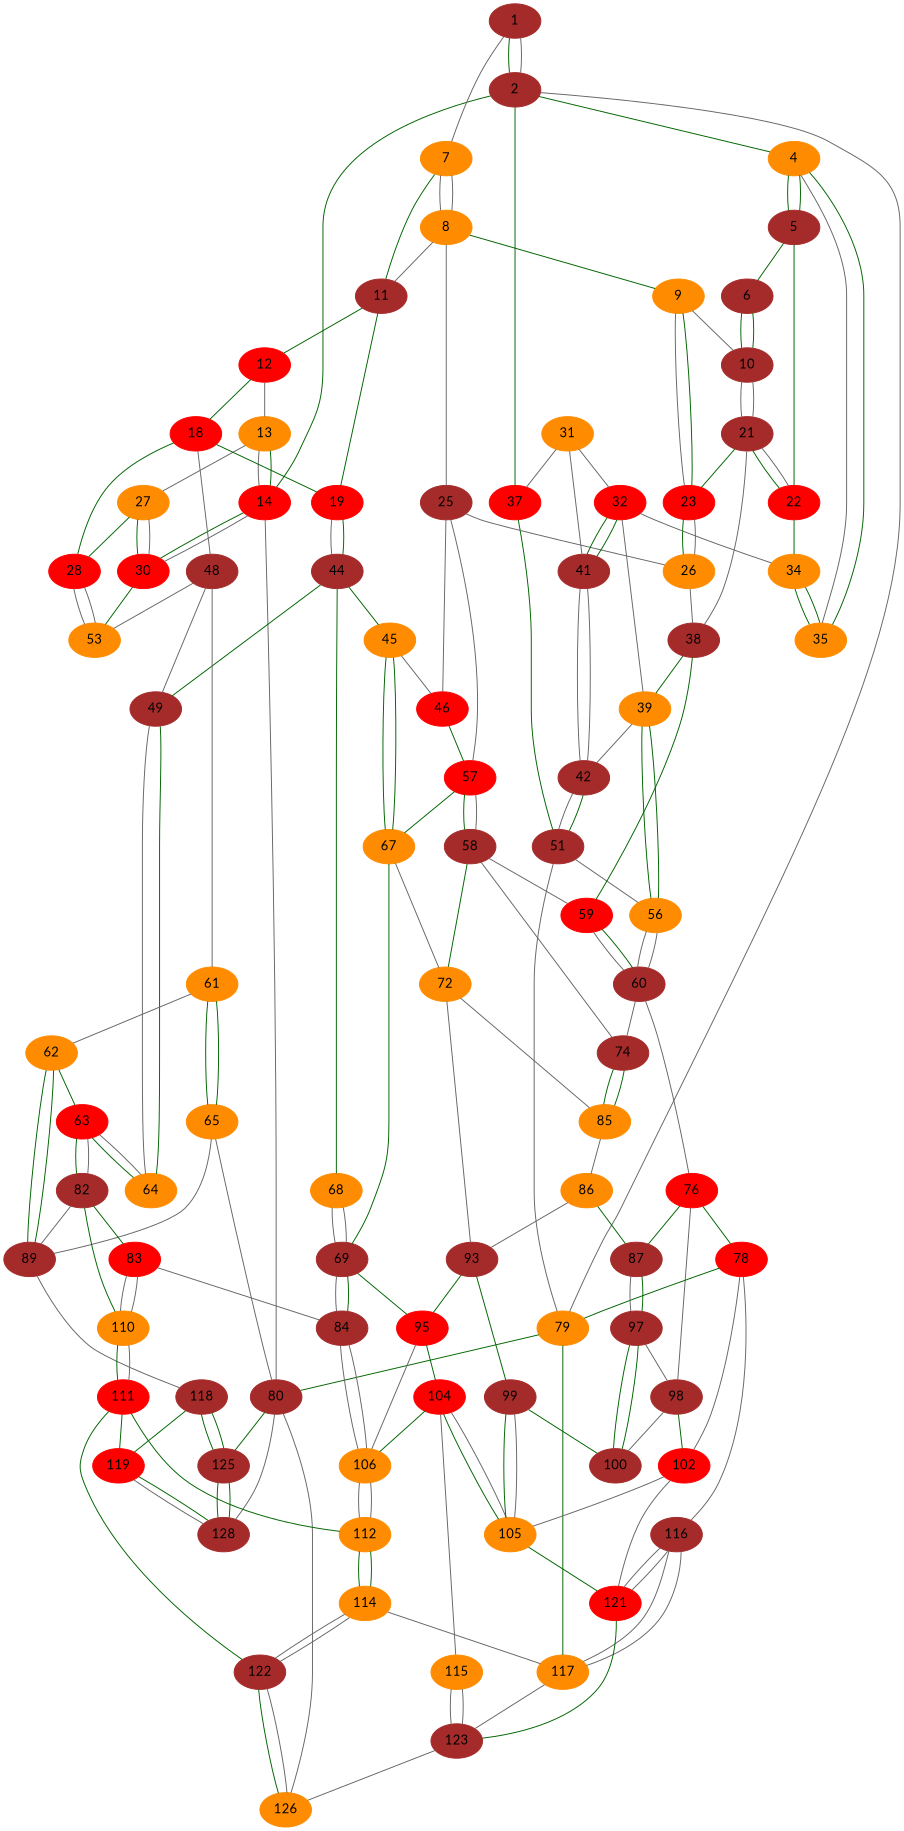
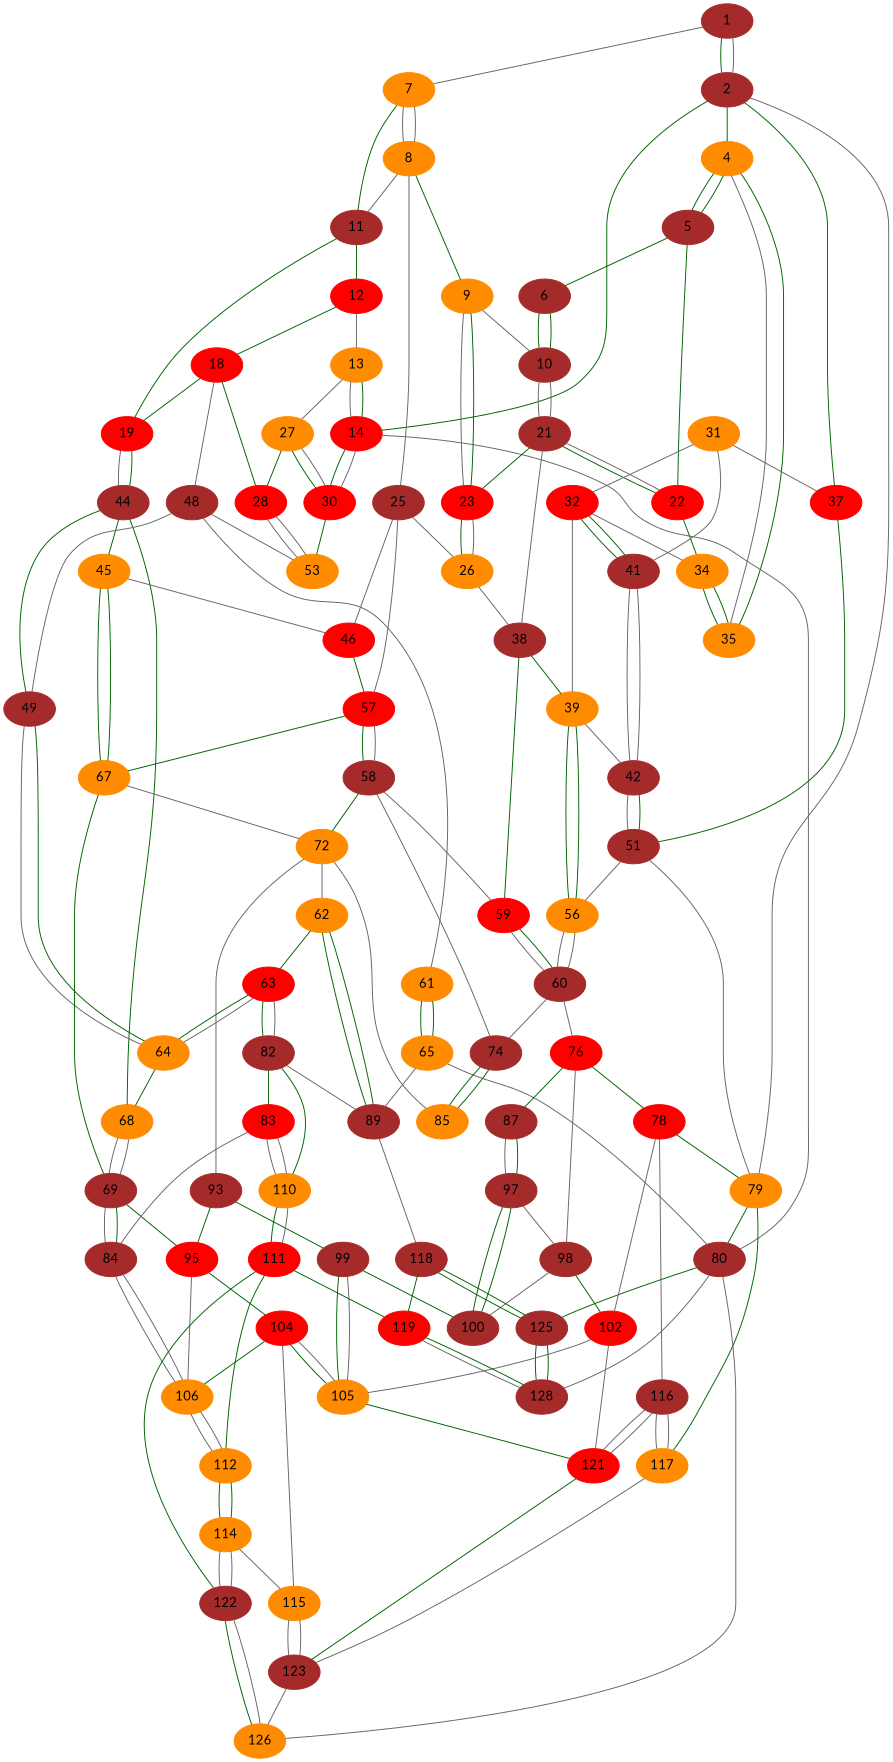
(132, 1019) -> (322, 881)
none -> (145, 1087)
(587, 1191) -> none
(464, 1638) -> (260, 1569)
